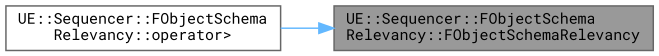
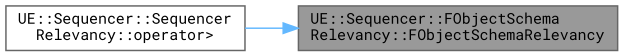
(143, 28) -> (125, 28)
